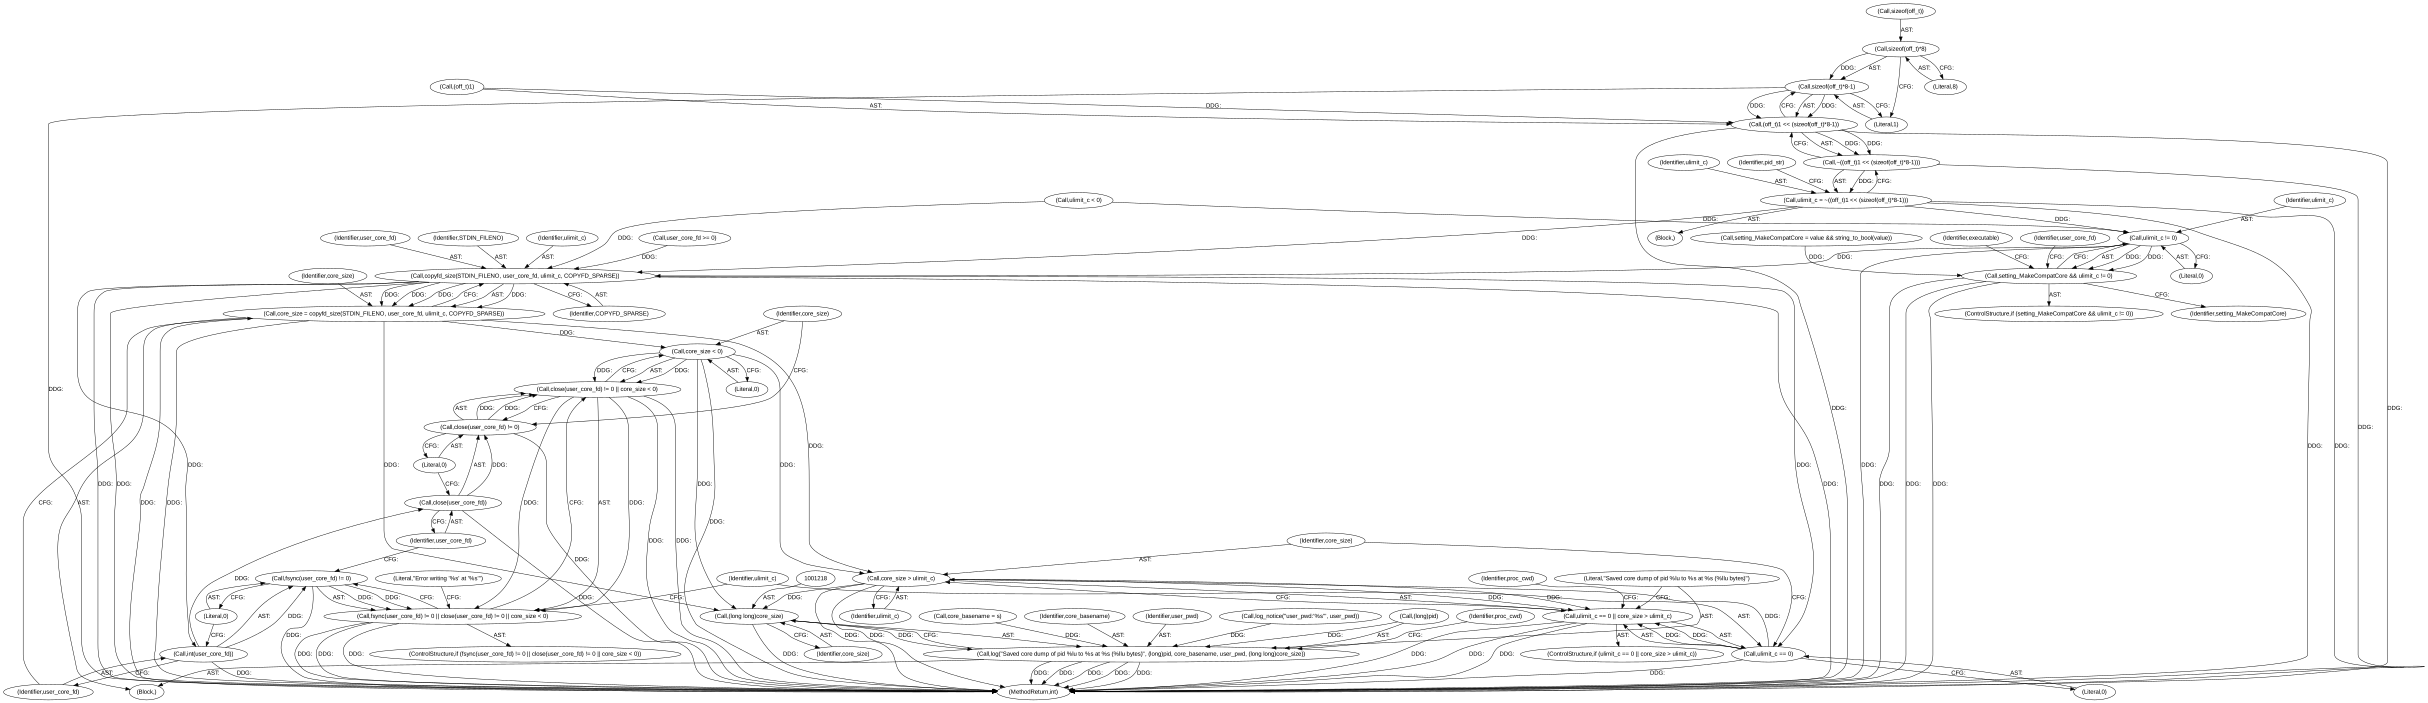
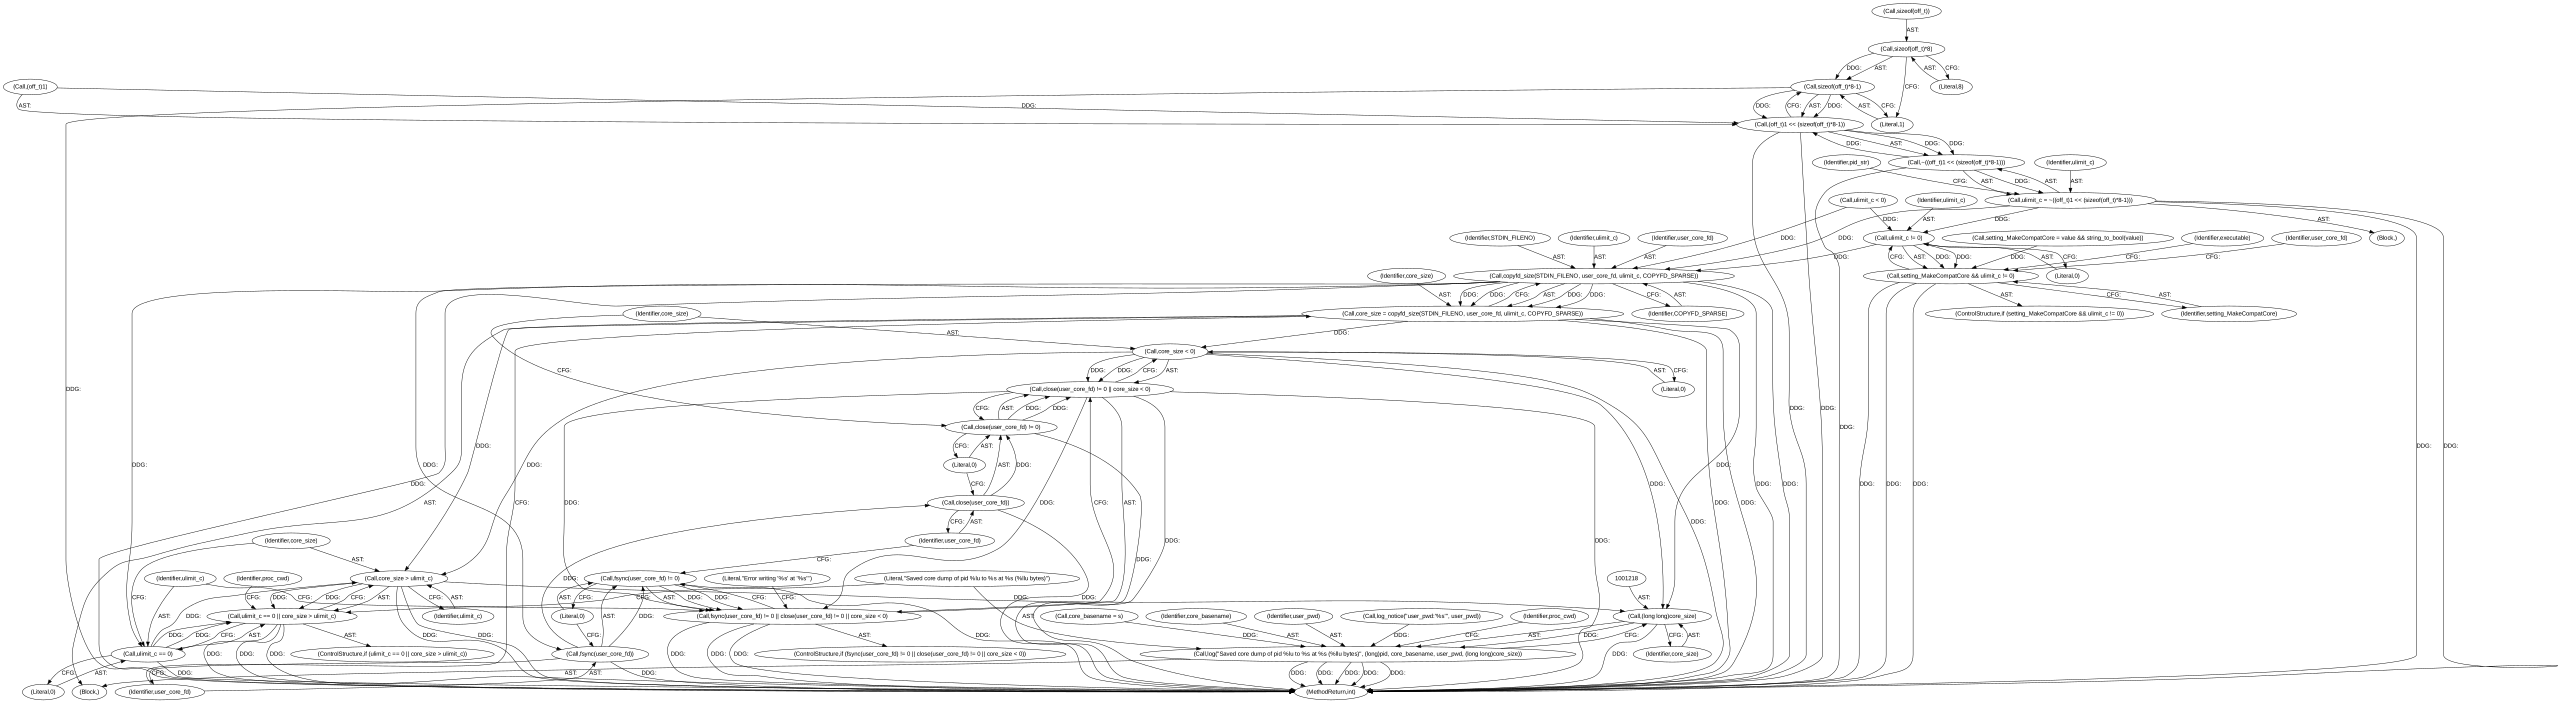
(1802, 144) -> (1855, 144)
(1885, 181) -> (2052, 181)
(685, 238) -> none
none -> (2110, 290)
(1419, 616) -> none
(1864, 622) -> none
(1727, 635) -> (229, 635)
(204, 654) -> (600, 654)
